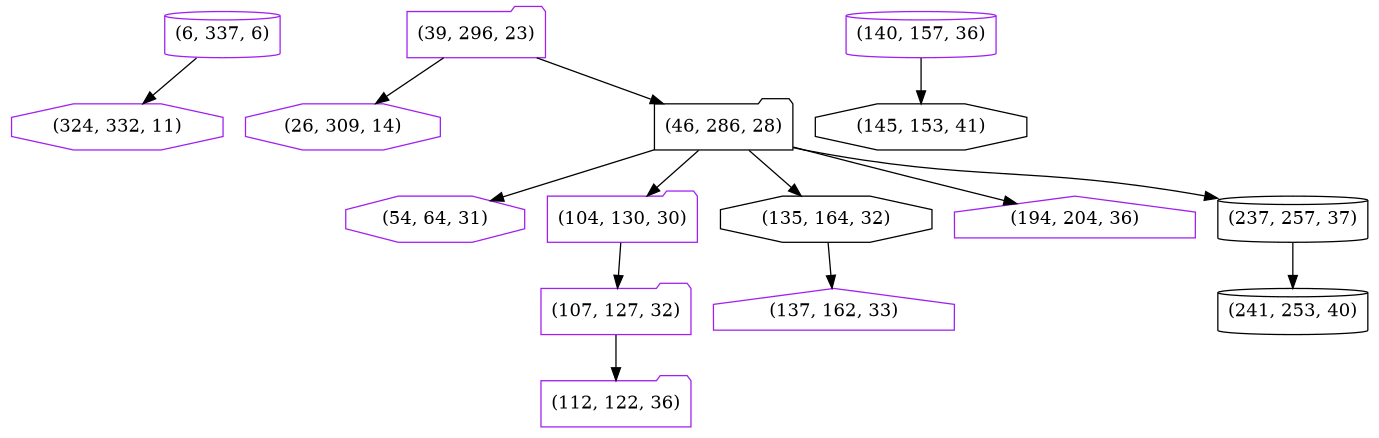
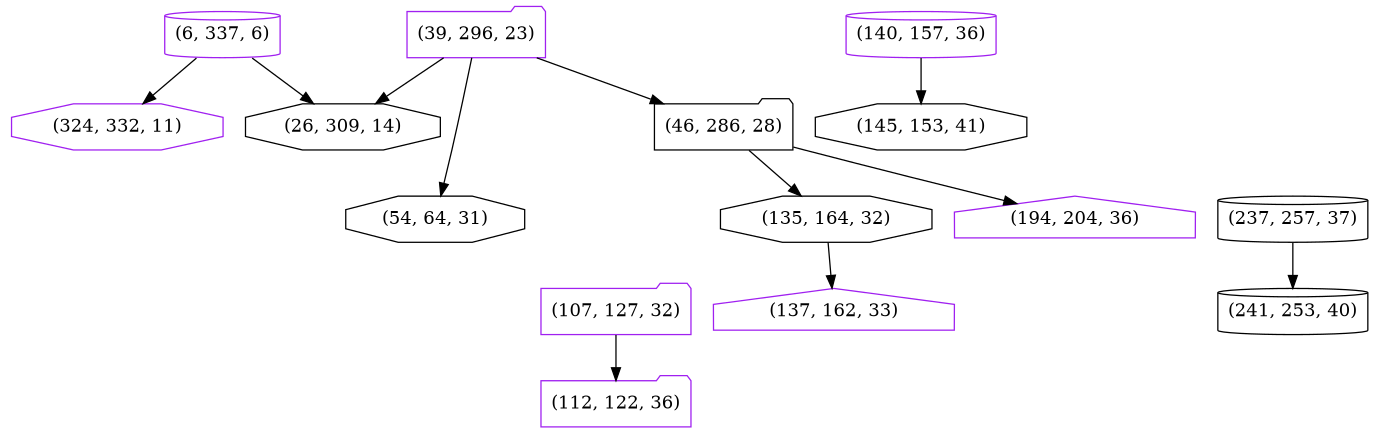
none -> (278, 77)
(343, 127) -> (343, 127)
(579, 173) -> (458, 121)
(999, 173) -> none
(435, 219) -> (435, 219)
(622, 219) -> none
